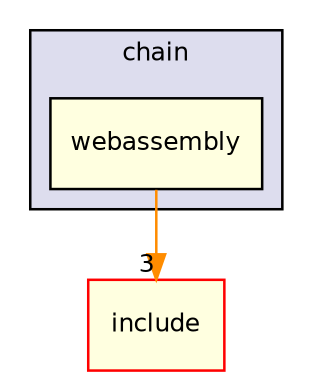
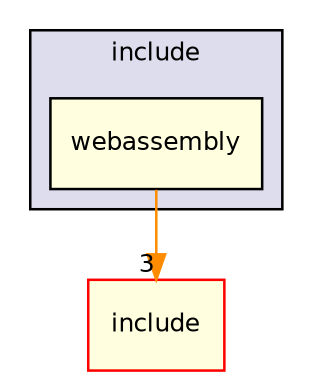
(156, 54) -> (156, 54)
